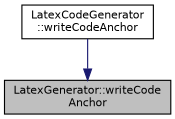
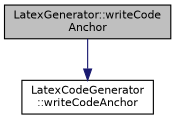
(88, 54) -> (88, 54)
